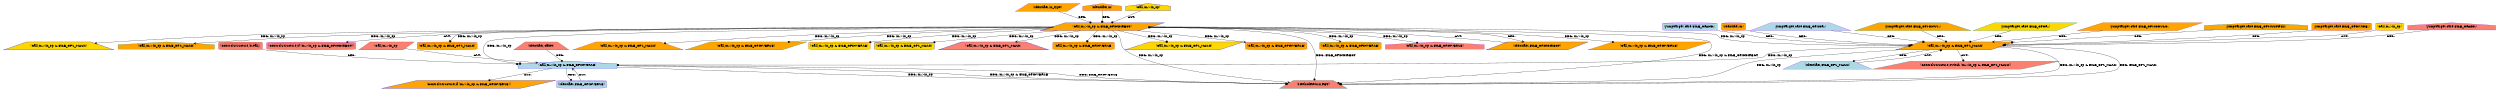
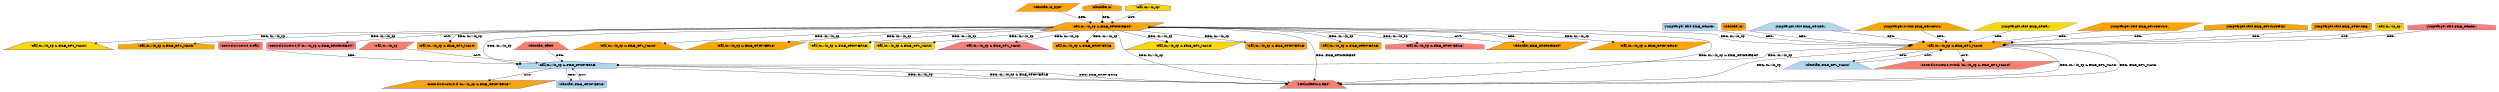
(1913, 27) -> (1913, 27)
(1335, 30) -> (1335, 30)
